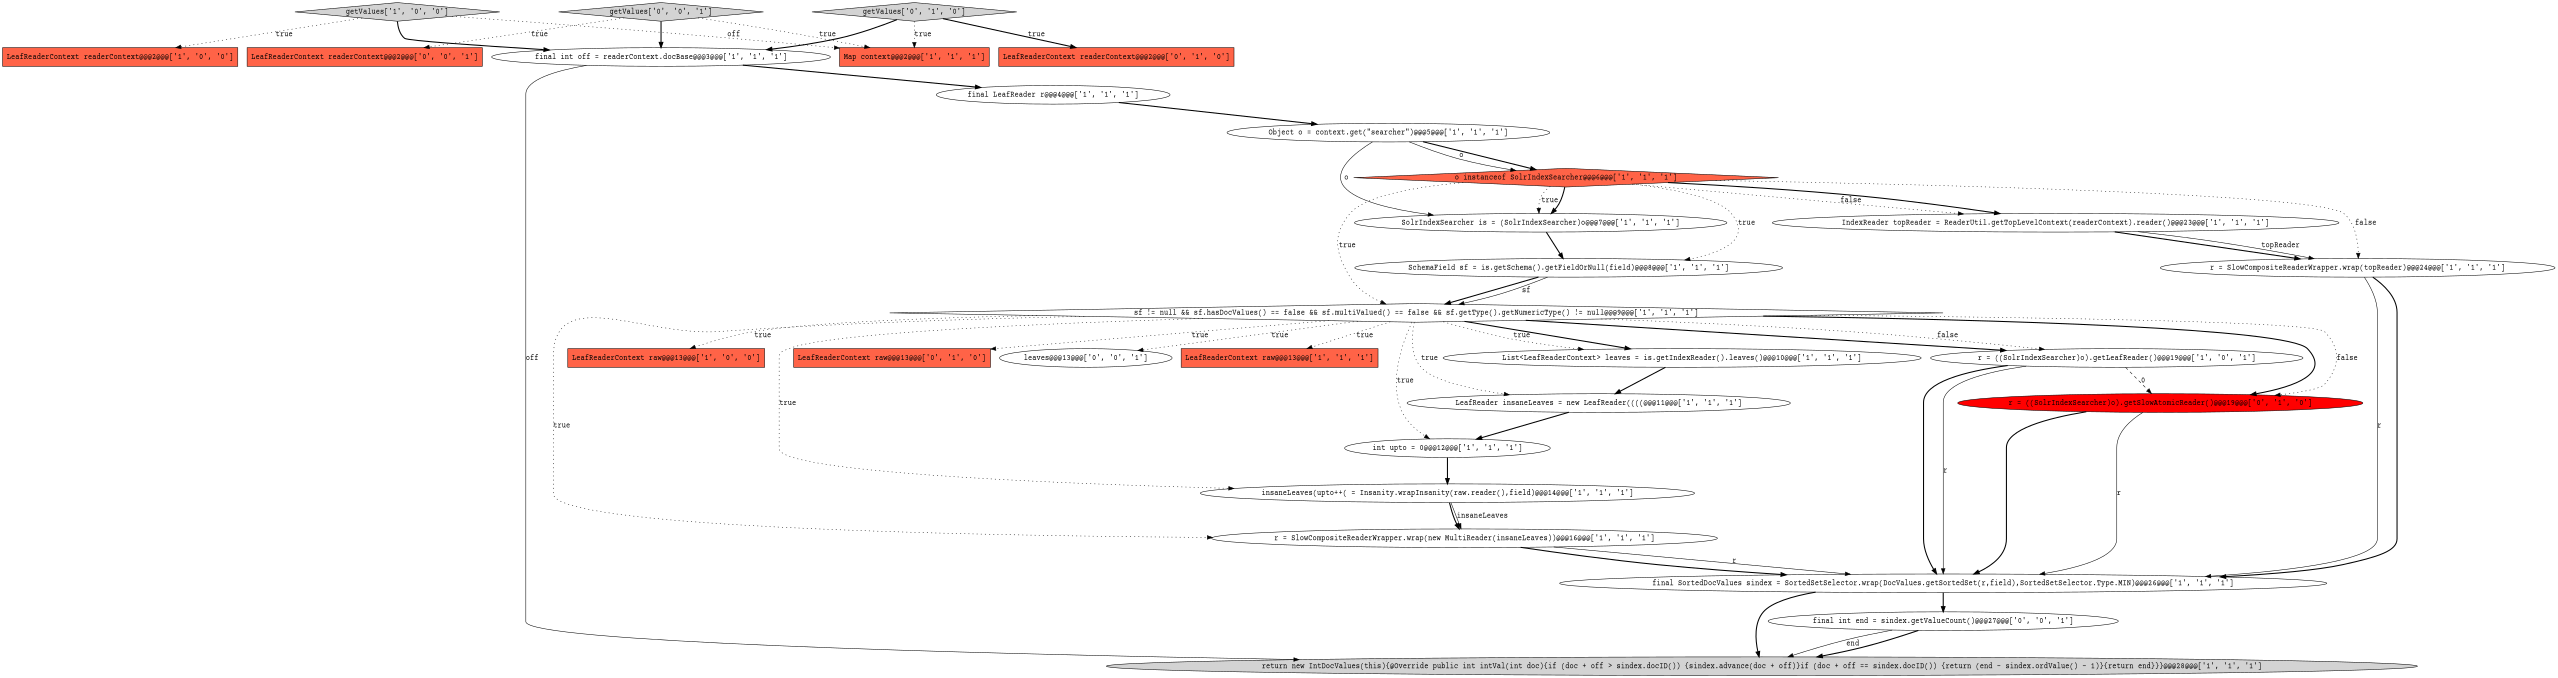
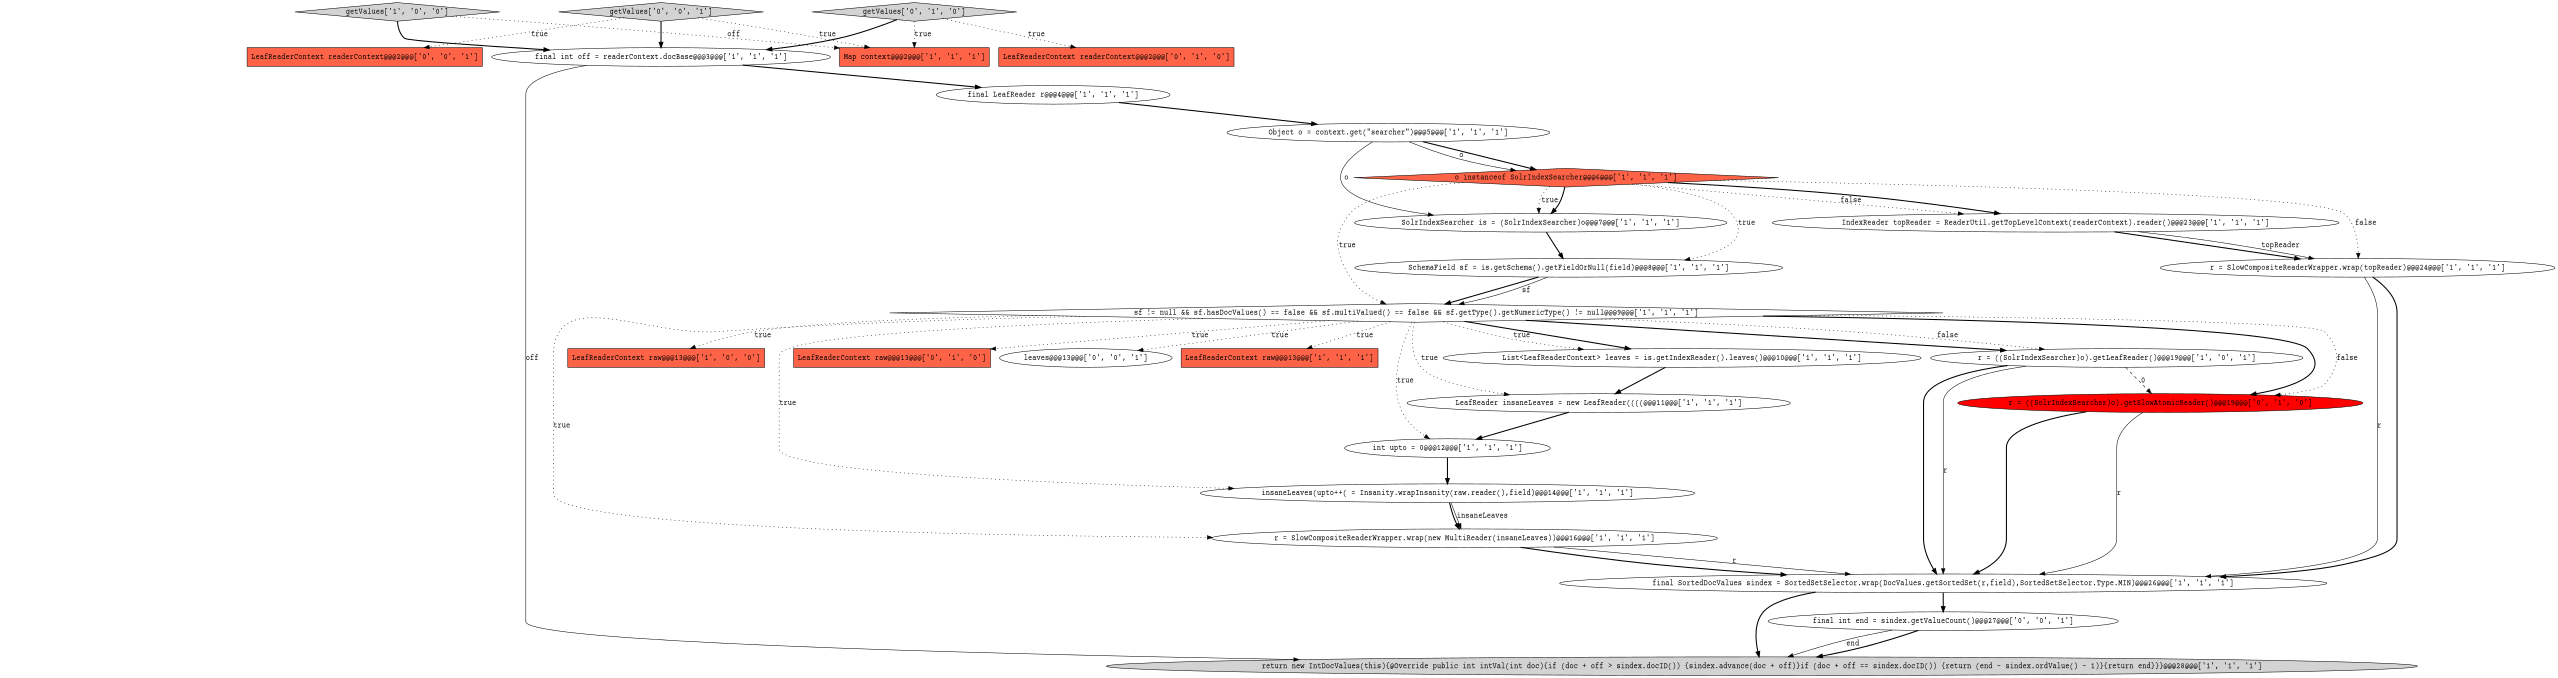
(1007, 33) -> (1007, 33)
(120, 57) -> none
